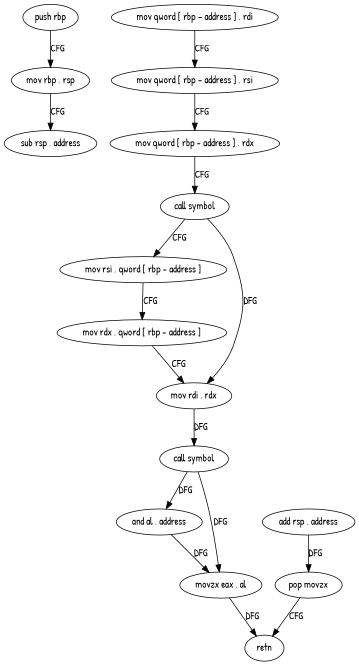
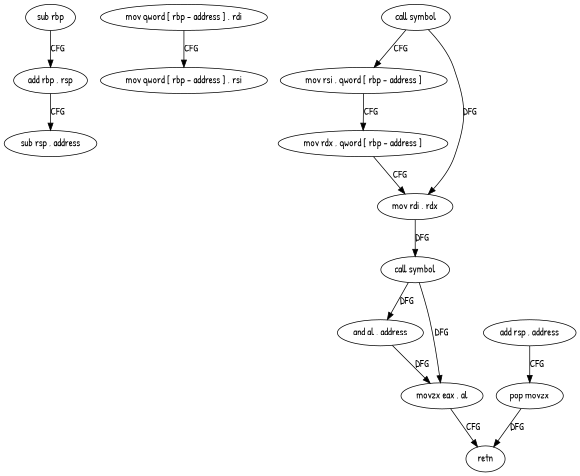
(51, 17) -> (51, 17)
(51, 80) -> (51, 80)
(195, 144) -> none
(316, 554) -> (537, 364)
(252, 617) -> (473, 427)
(296, 617) -> (517, 427)
